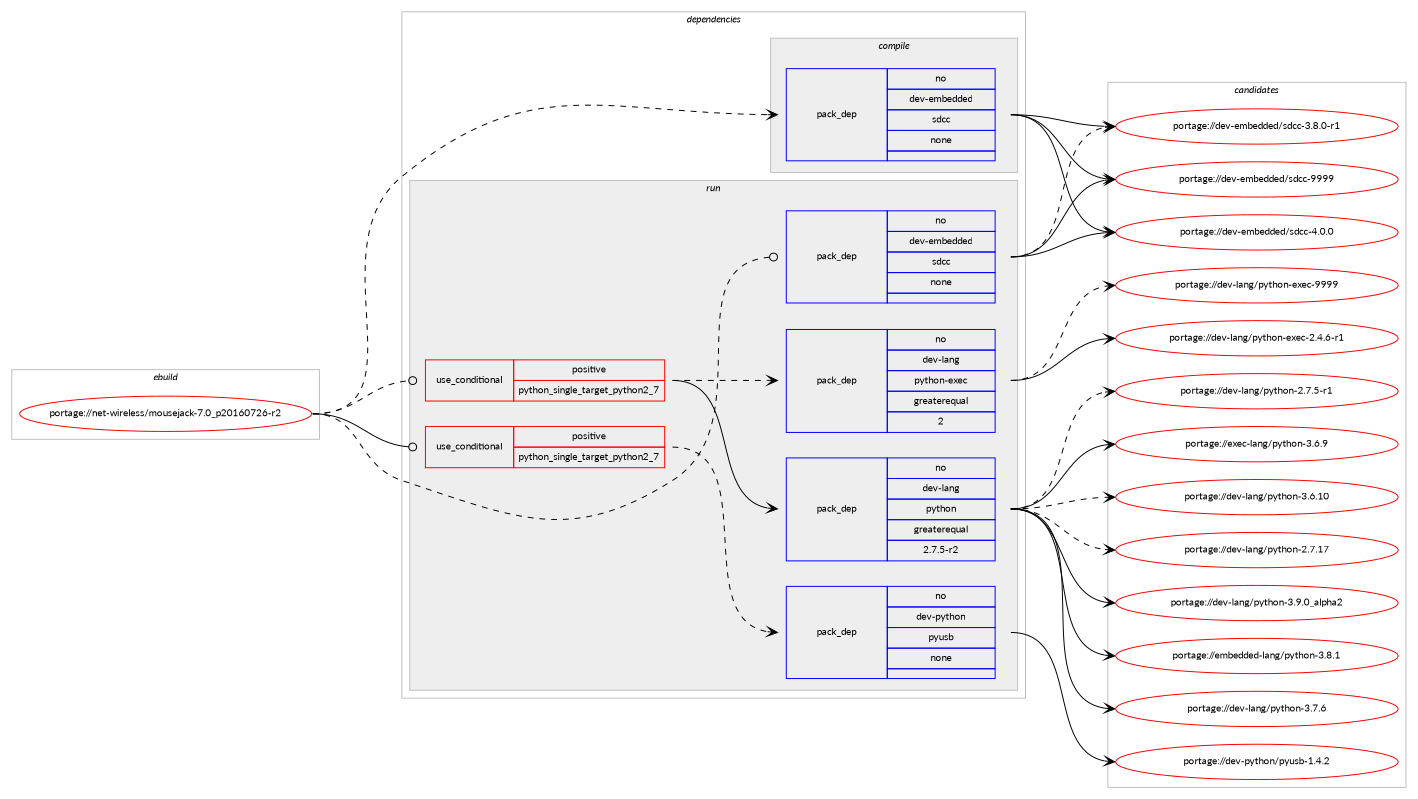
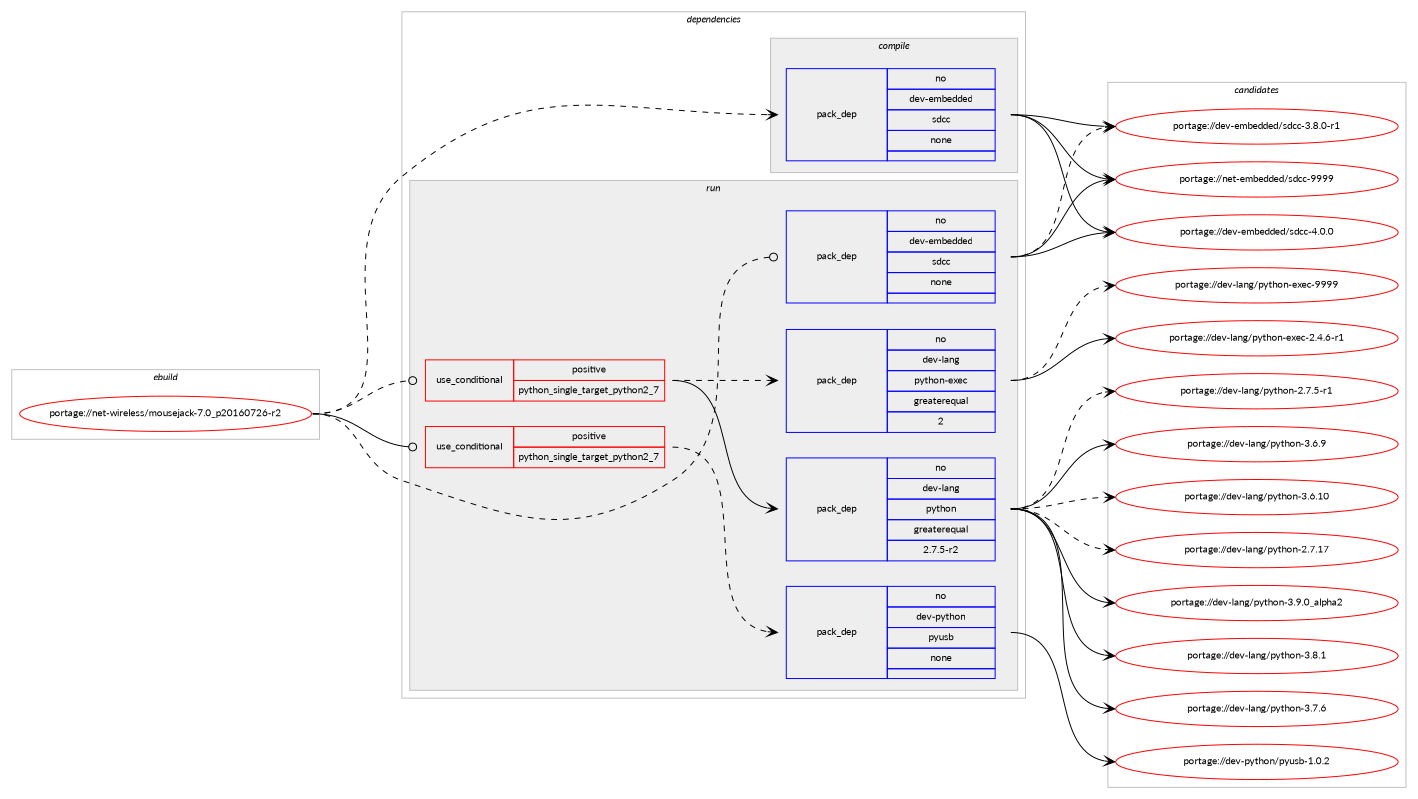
(1257, 179) -> (1257, 179)
(1257, 444) -> (1257, 444)
(1257, 656) -> (1257, 656)
(1257, 762) -> (1257, 762)
